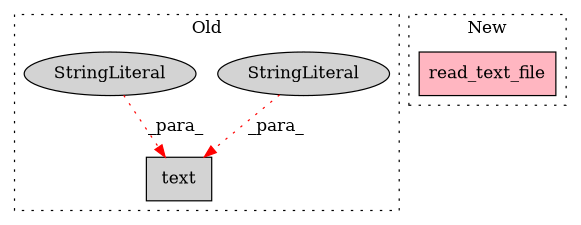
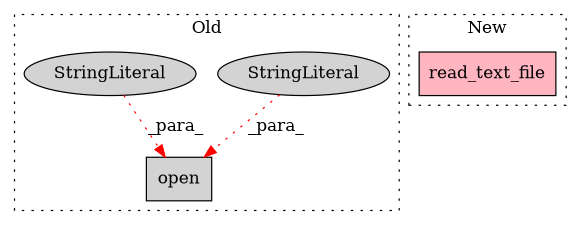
(179, 179) -> (179, 179)
